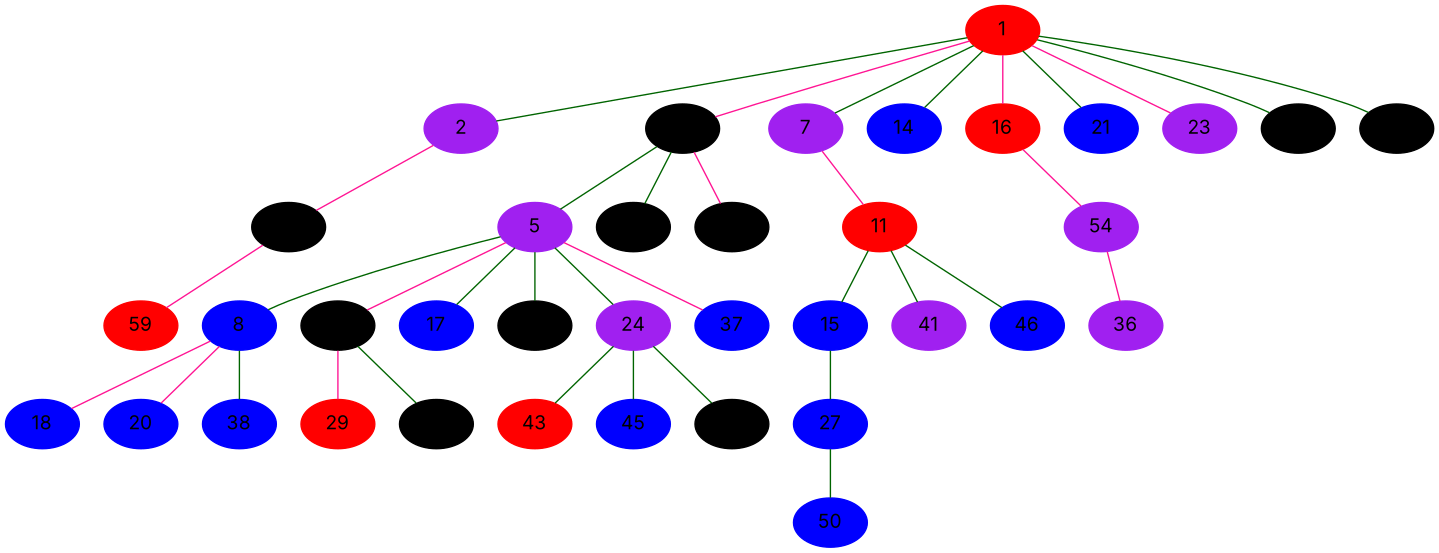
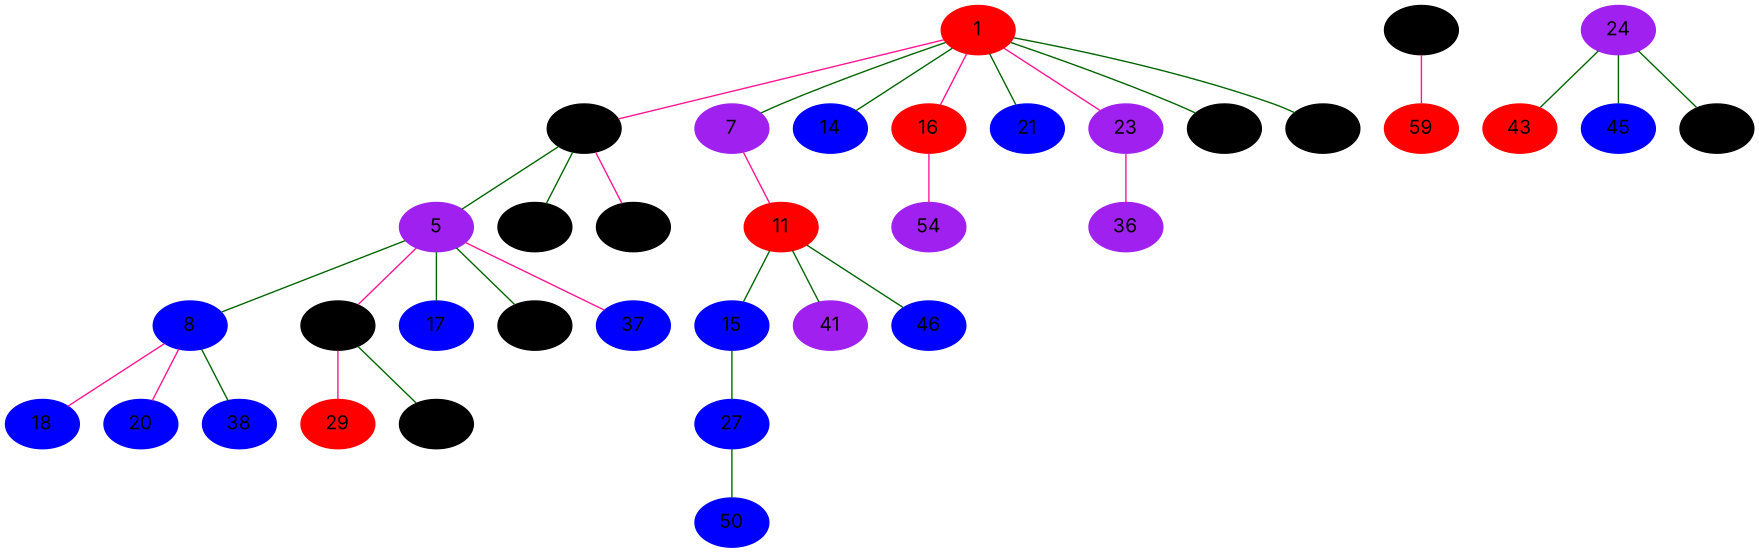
(461, 129) -> none
(584, 276) -> none
(1114, 276) -> (1126, 178)
